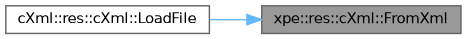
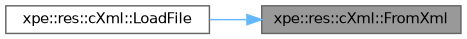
(108, 20) -> (108, 20)
